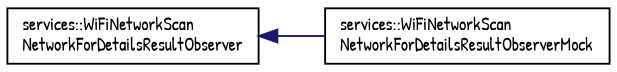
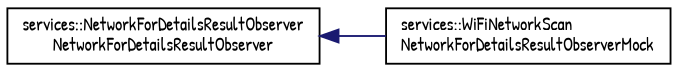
(133, 36) -> (163, 36)
